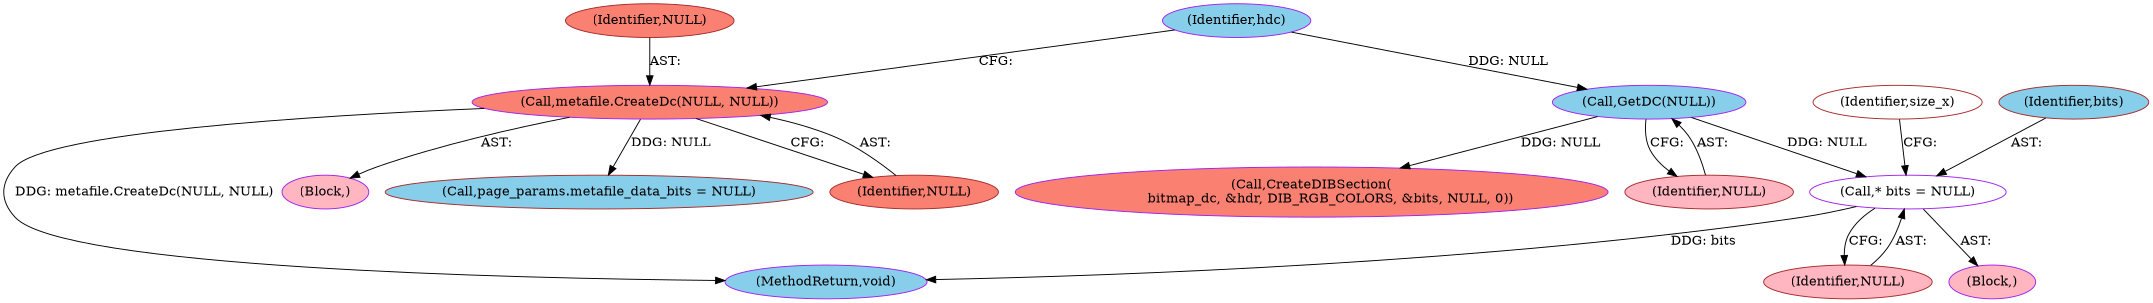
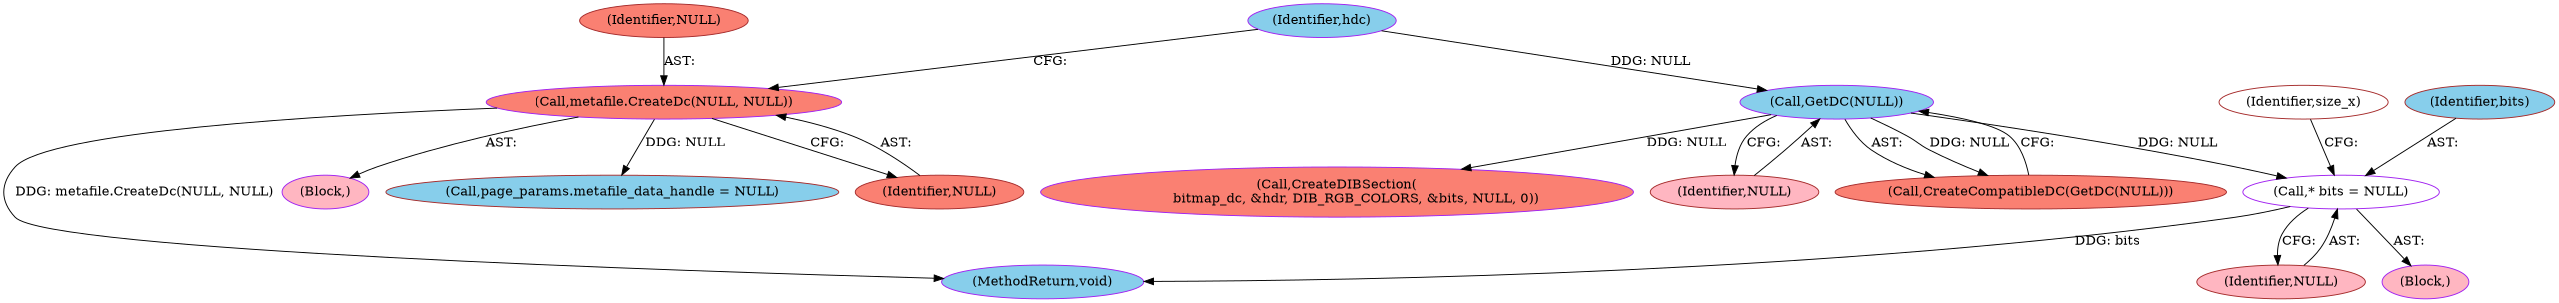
(599, 192) -> (612, 192)
none -> (2031, 192)
